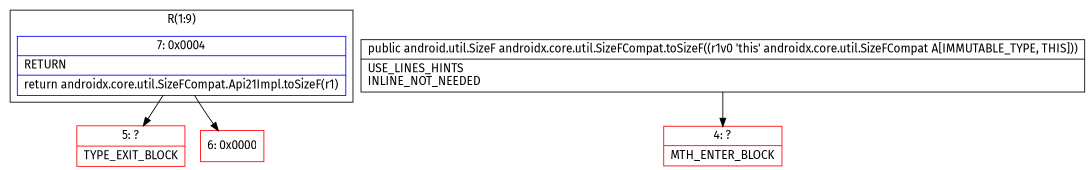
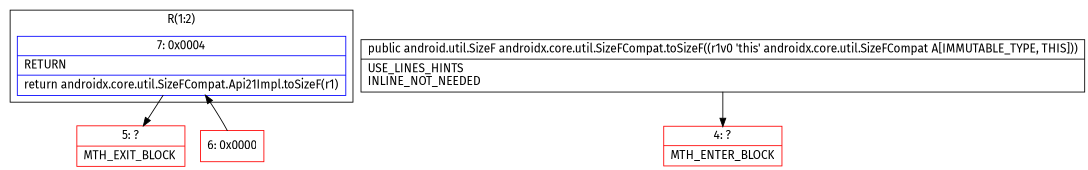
(182, 20) -> (182, 20)
(204, 110) -> (219, 116)
(131, 156) -> (130, 156)
